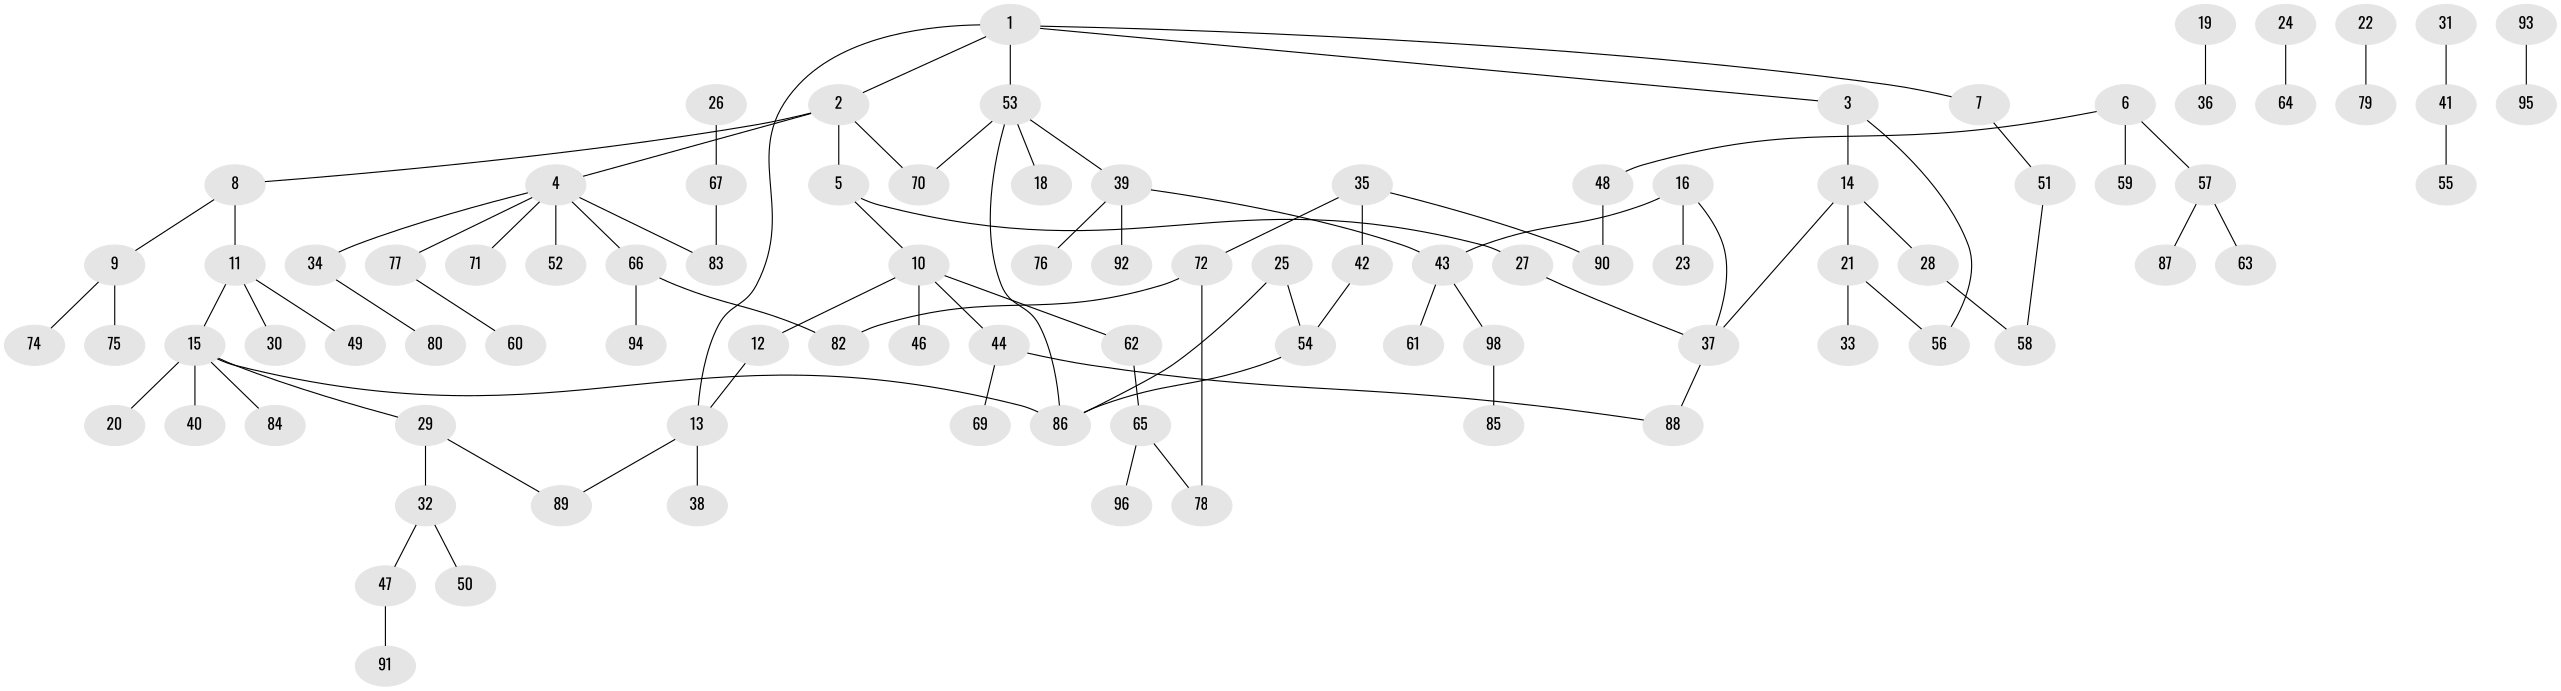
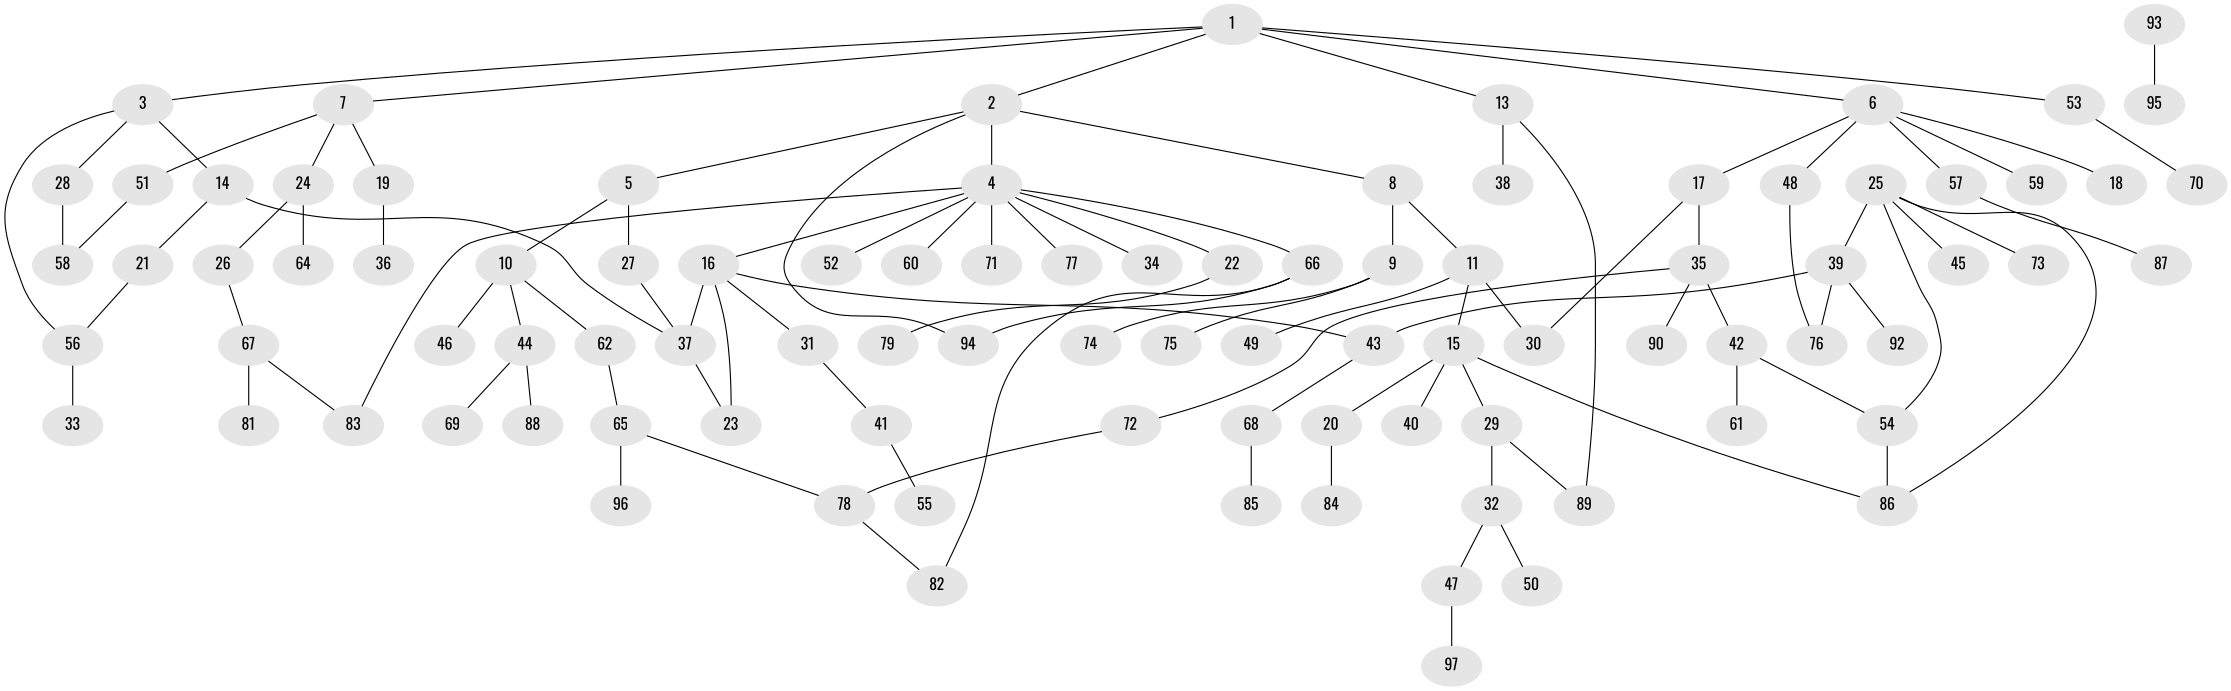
none -> (1553, 65)
none -> (323, 145)
none -> (363, 145)
(879, 145) -> (800, 231)
(1026, 145) -> (1998, 139)
(1066, 145) -> (1856, 225)
none -> (1699, 185)
none -> (1115, 219)
none -> (263, 225)
none -> (850, 225)
(1603, 225) -> (1793, 267)
(1888, 225) -> (103, 145)
none -> (1959, 265)
none -> (2039, 265)
(2246, 265) -> none
(998, 274) -> none
(456, 305) -> (952, 225)
none -> (758, 305)
(1428, 305) -> (1737, 386)
(1848, 305) -> (73, 386)
(1004, 306) -> (891, 546)
(436, 345) -> none
(759, 345) -> none
(1494, 345) -> (1251, 426)
(235, 385) -> (1331, 466)
(1691, 385) -> (708, 385)
none -> (249, 426)
(385, 666) -> (1452, 666)
